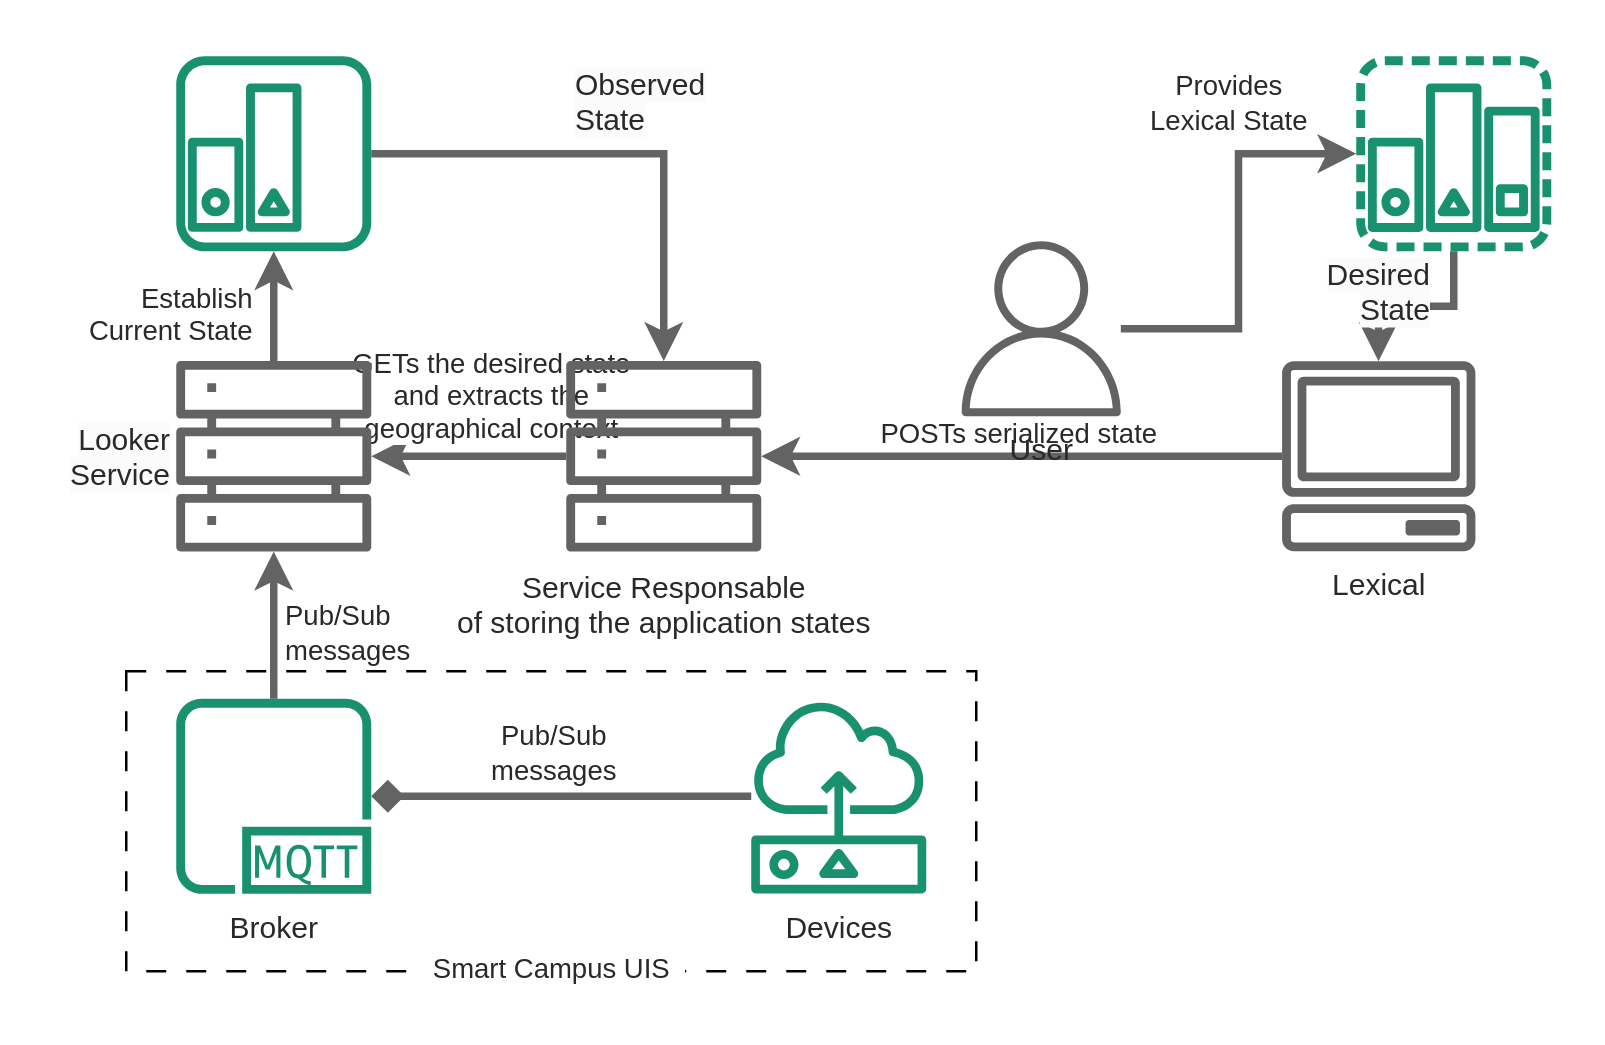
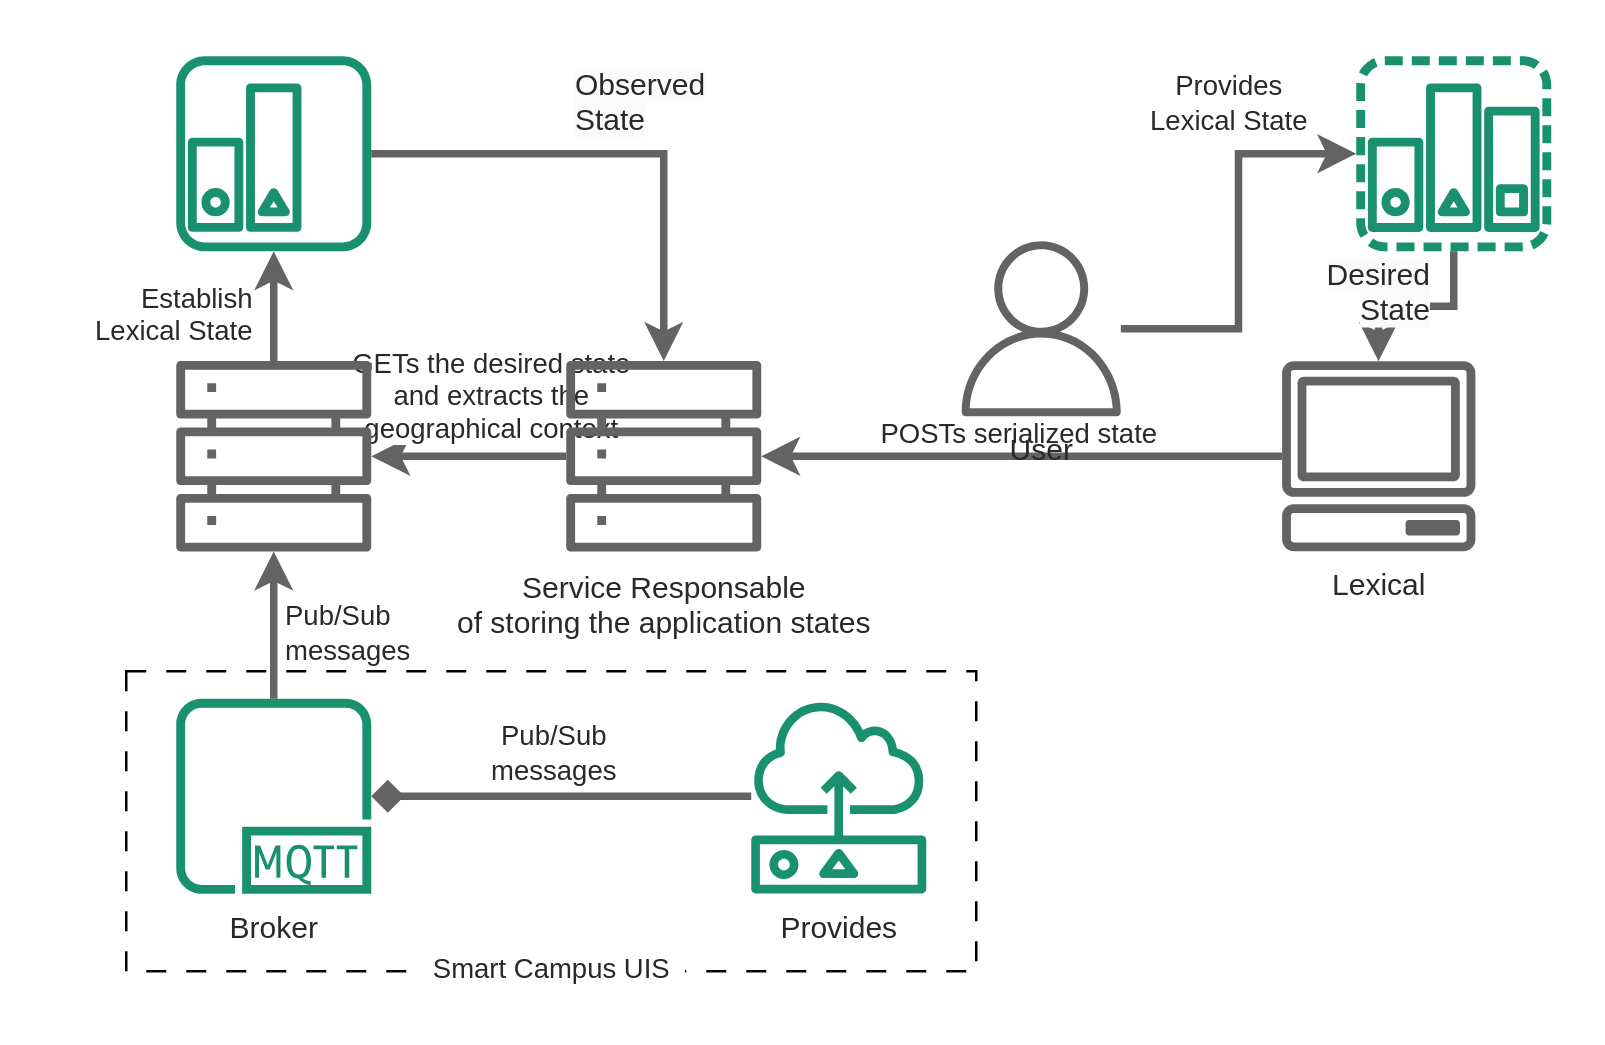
(169, 333) -> (169, 333)
(114, 456) -> none
(840, 929) -> (840, 929)
